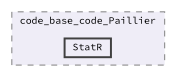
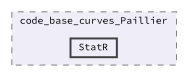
(88, 21) -> (94, 21)
